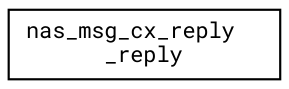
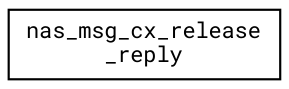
(144, 45) -> (144, 45)
